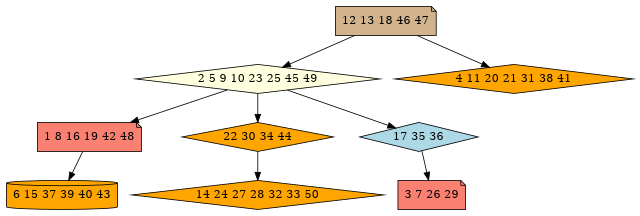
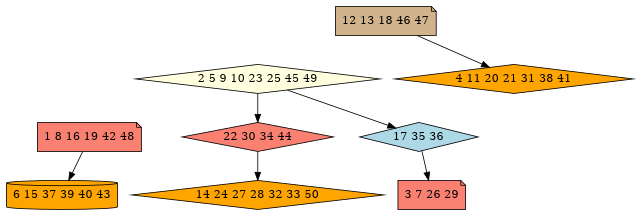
(322, 50) -> none
(183, 105) -> none
(258, 137) -> (258, 137)
